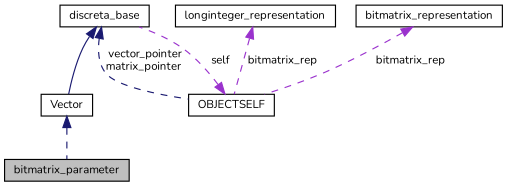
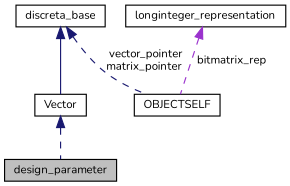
(429, 16) -> none
(184, 49) -> none
(67, 170) -> (61, 170)
